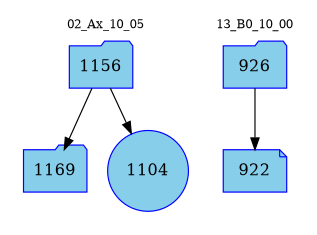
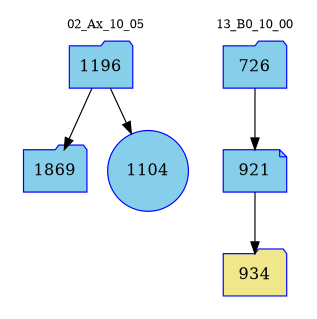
(101, 67) -> (101, 67)
(255, 67) -> (255, 67)
(55, 171) -> (55, 171)
(255, 171) -> (255, 171)
none -> (255, 275)
